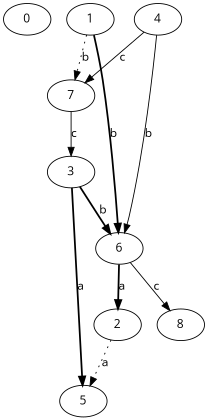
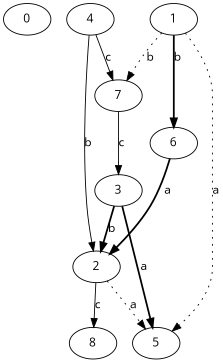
(145, 130) -> (85, 139)
none -> (212, 181)
(93, 207) -> (109, 224)
(147, 283) -> (95, 301)
